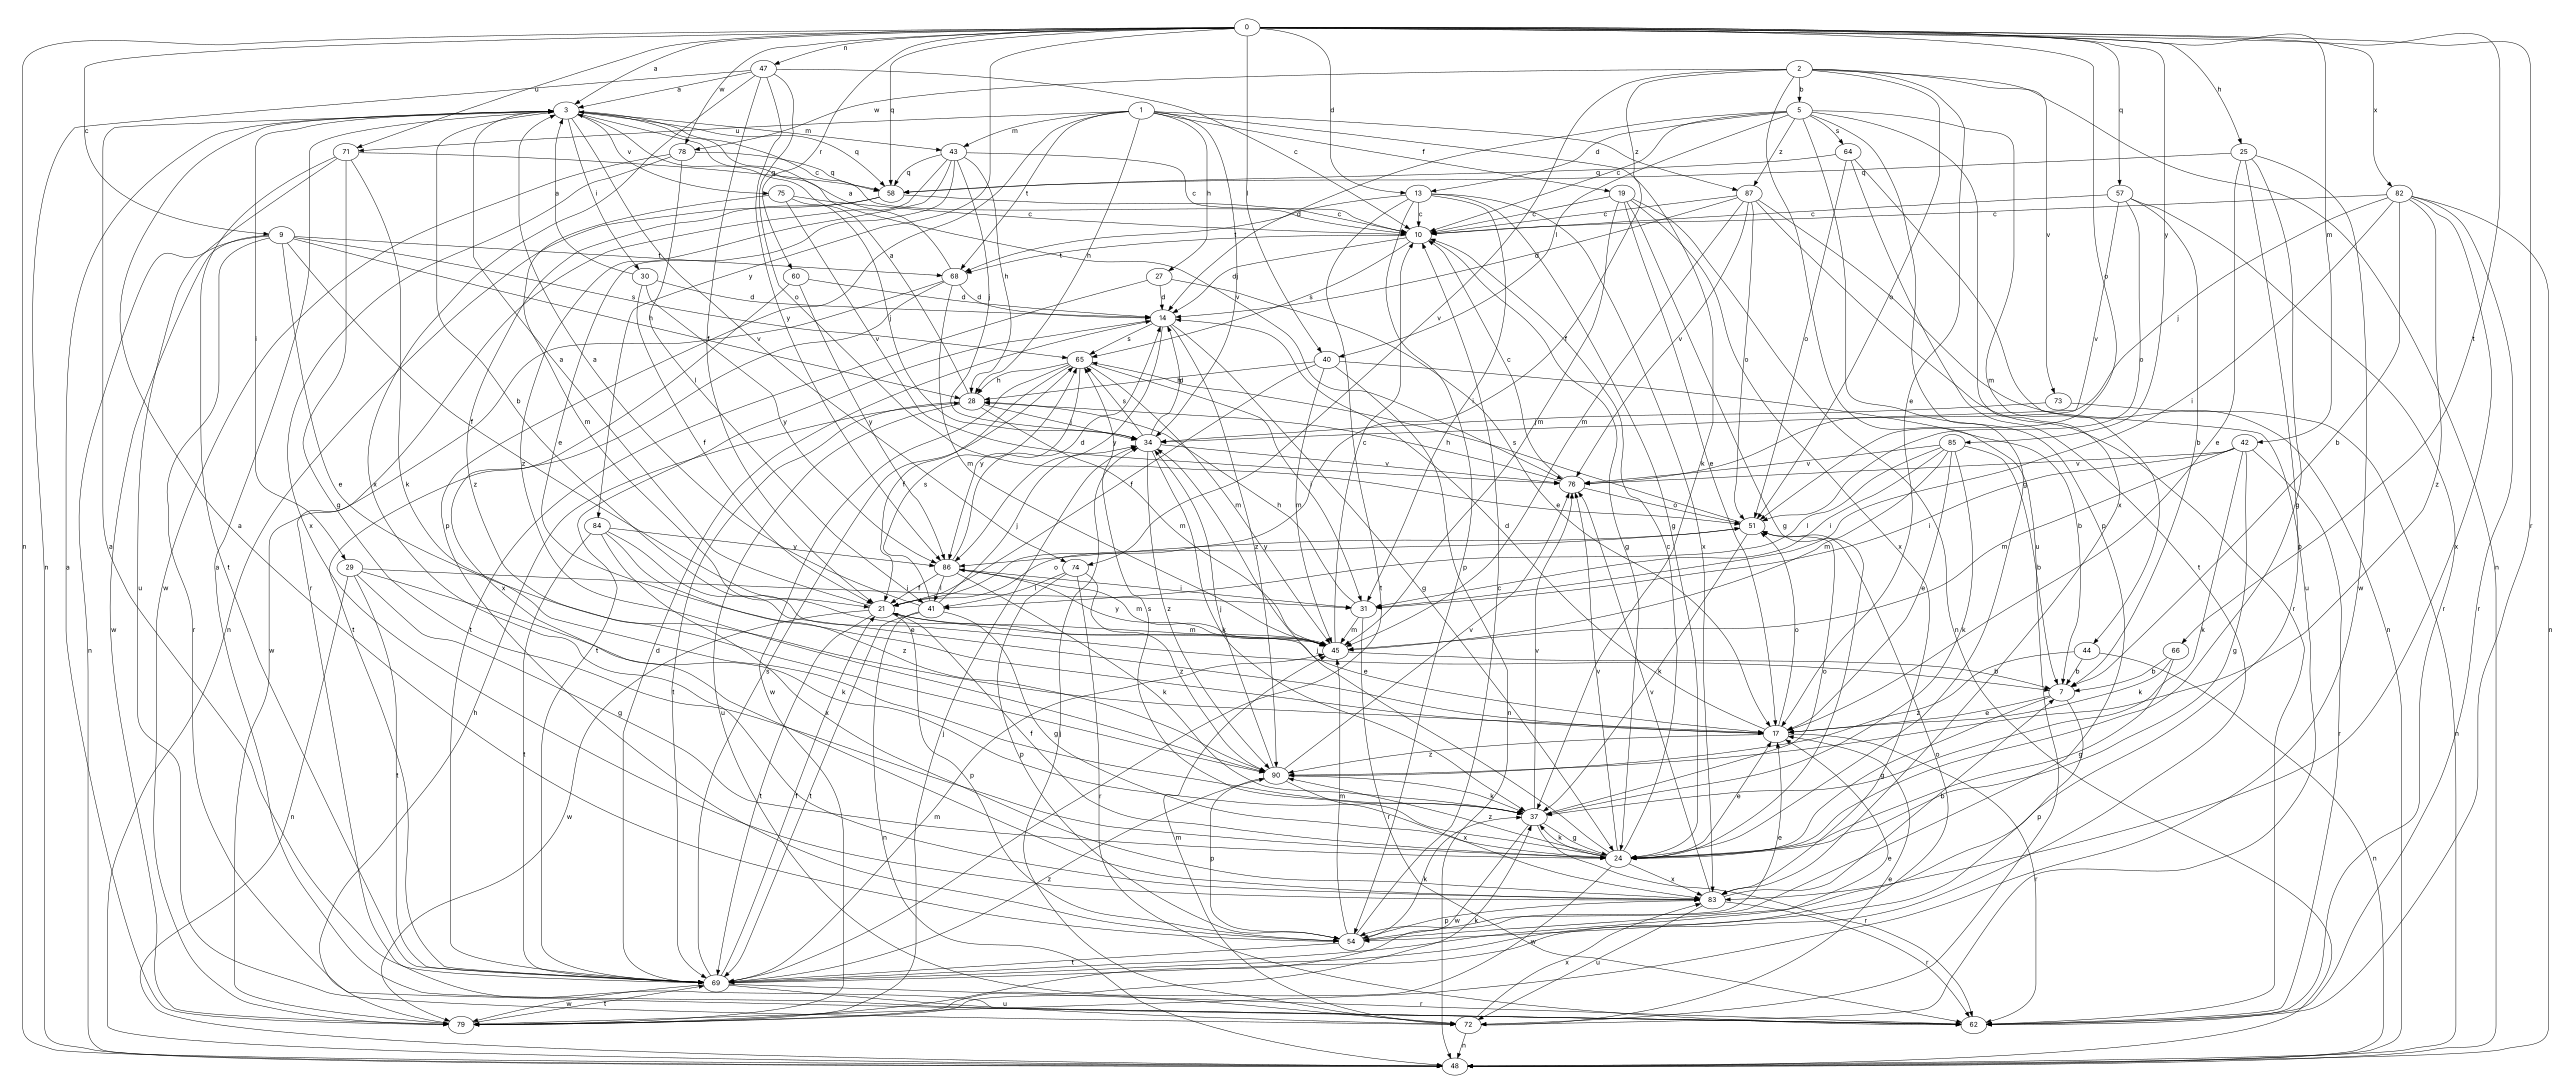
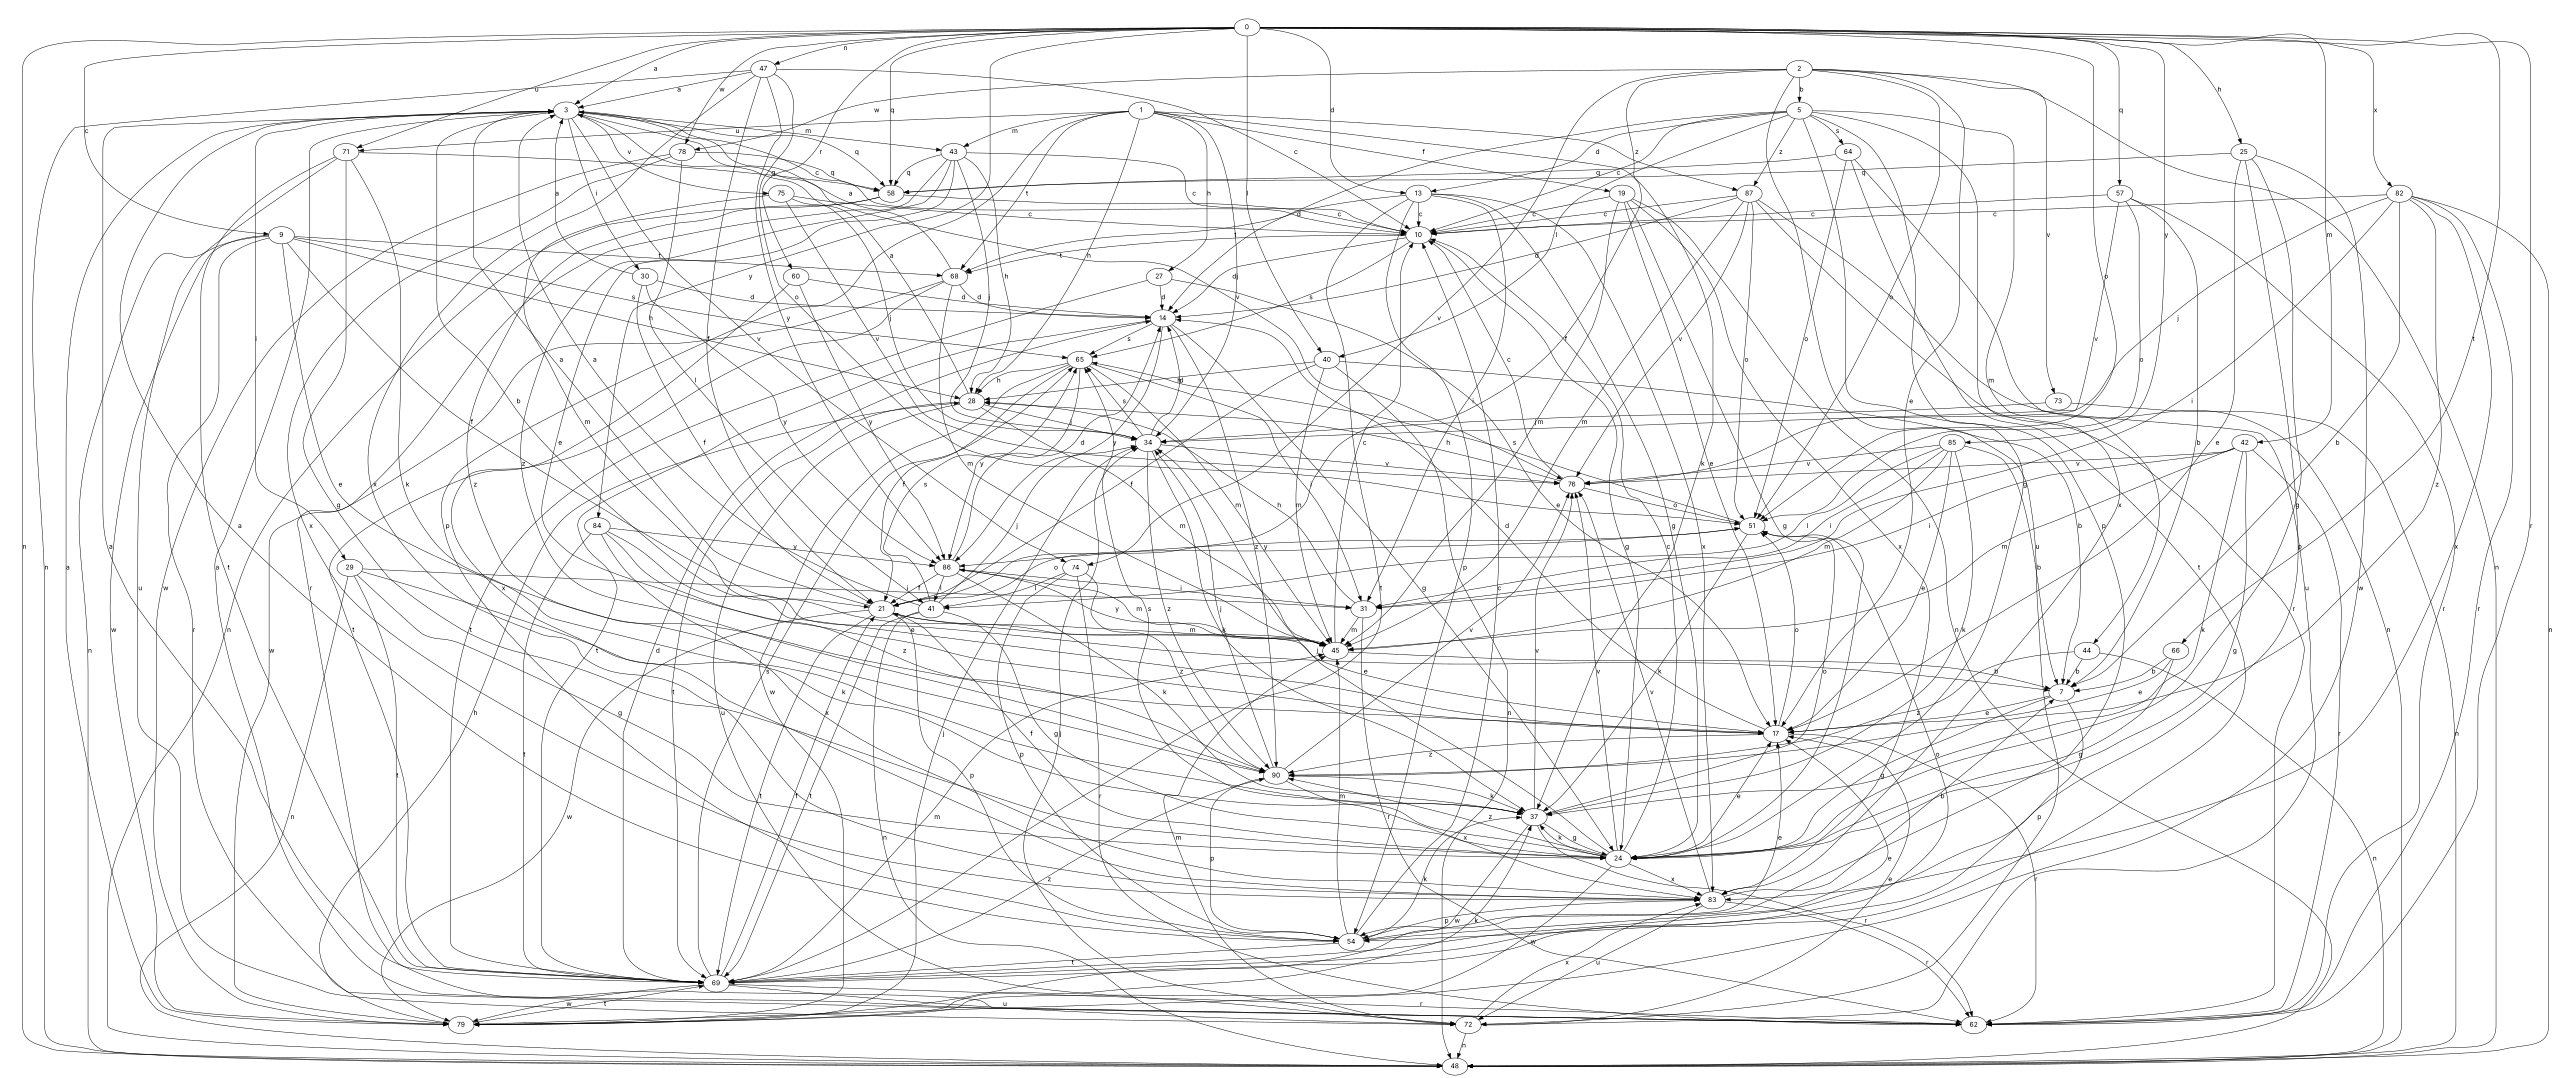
(2140, 692) -> (2140, 692)
